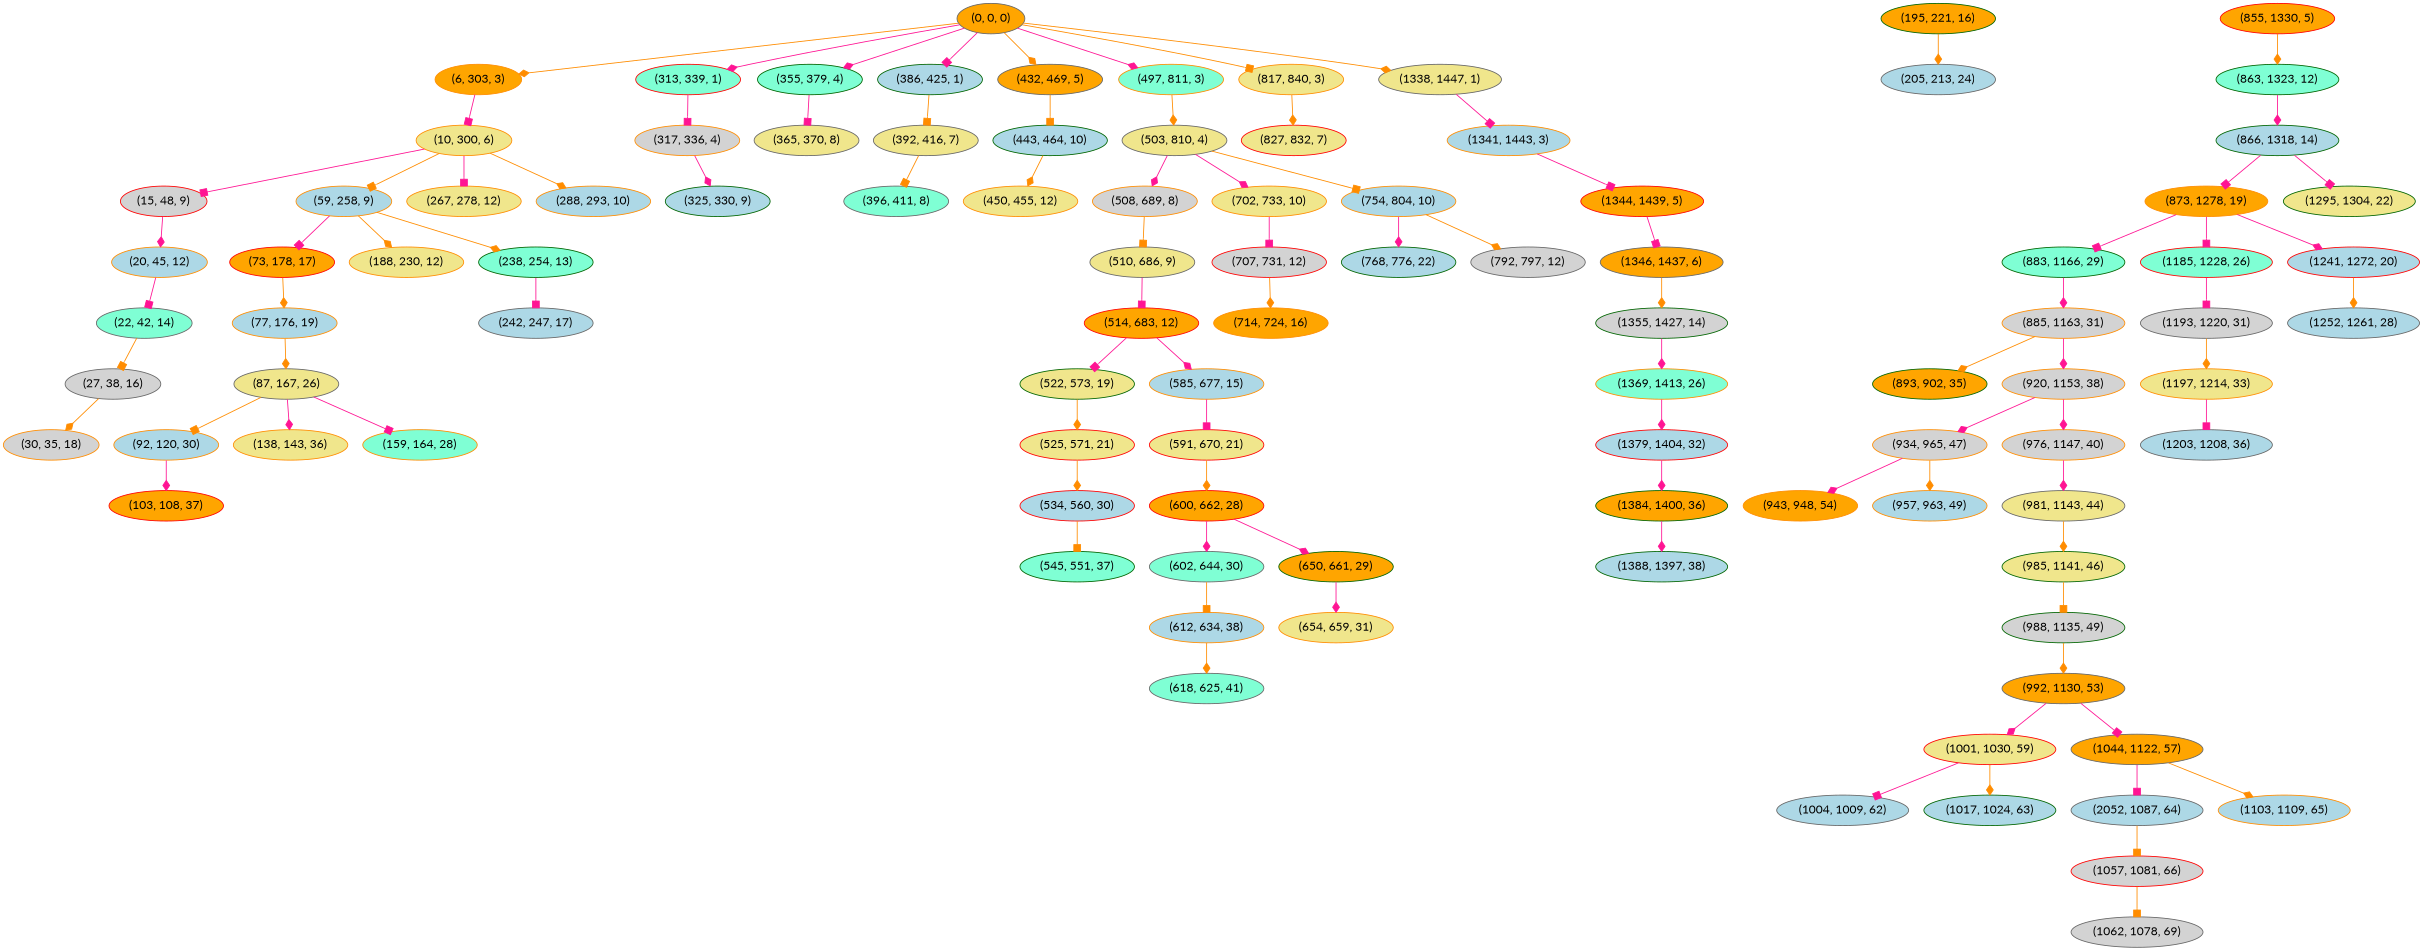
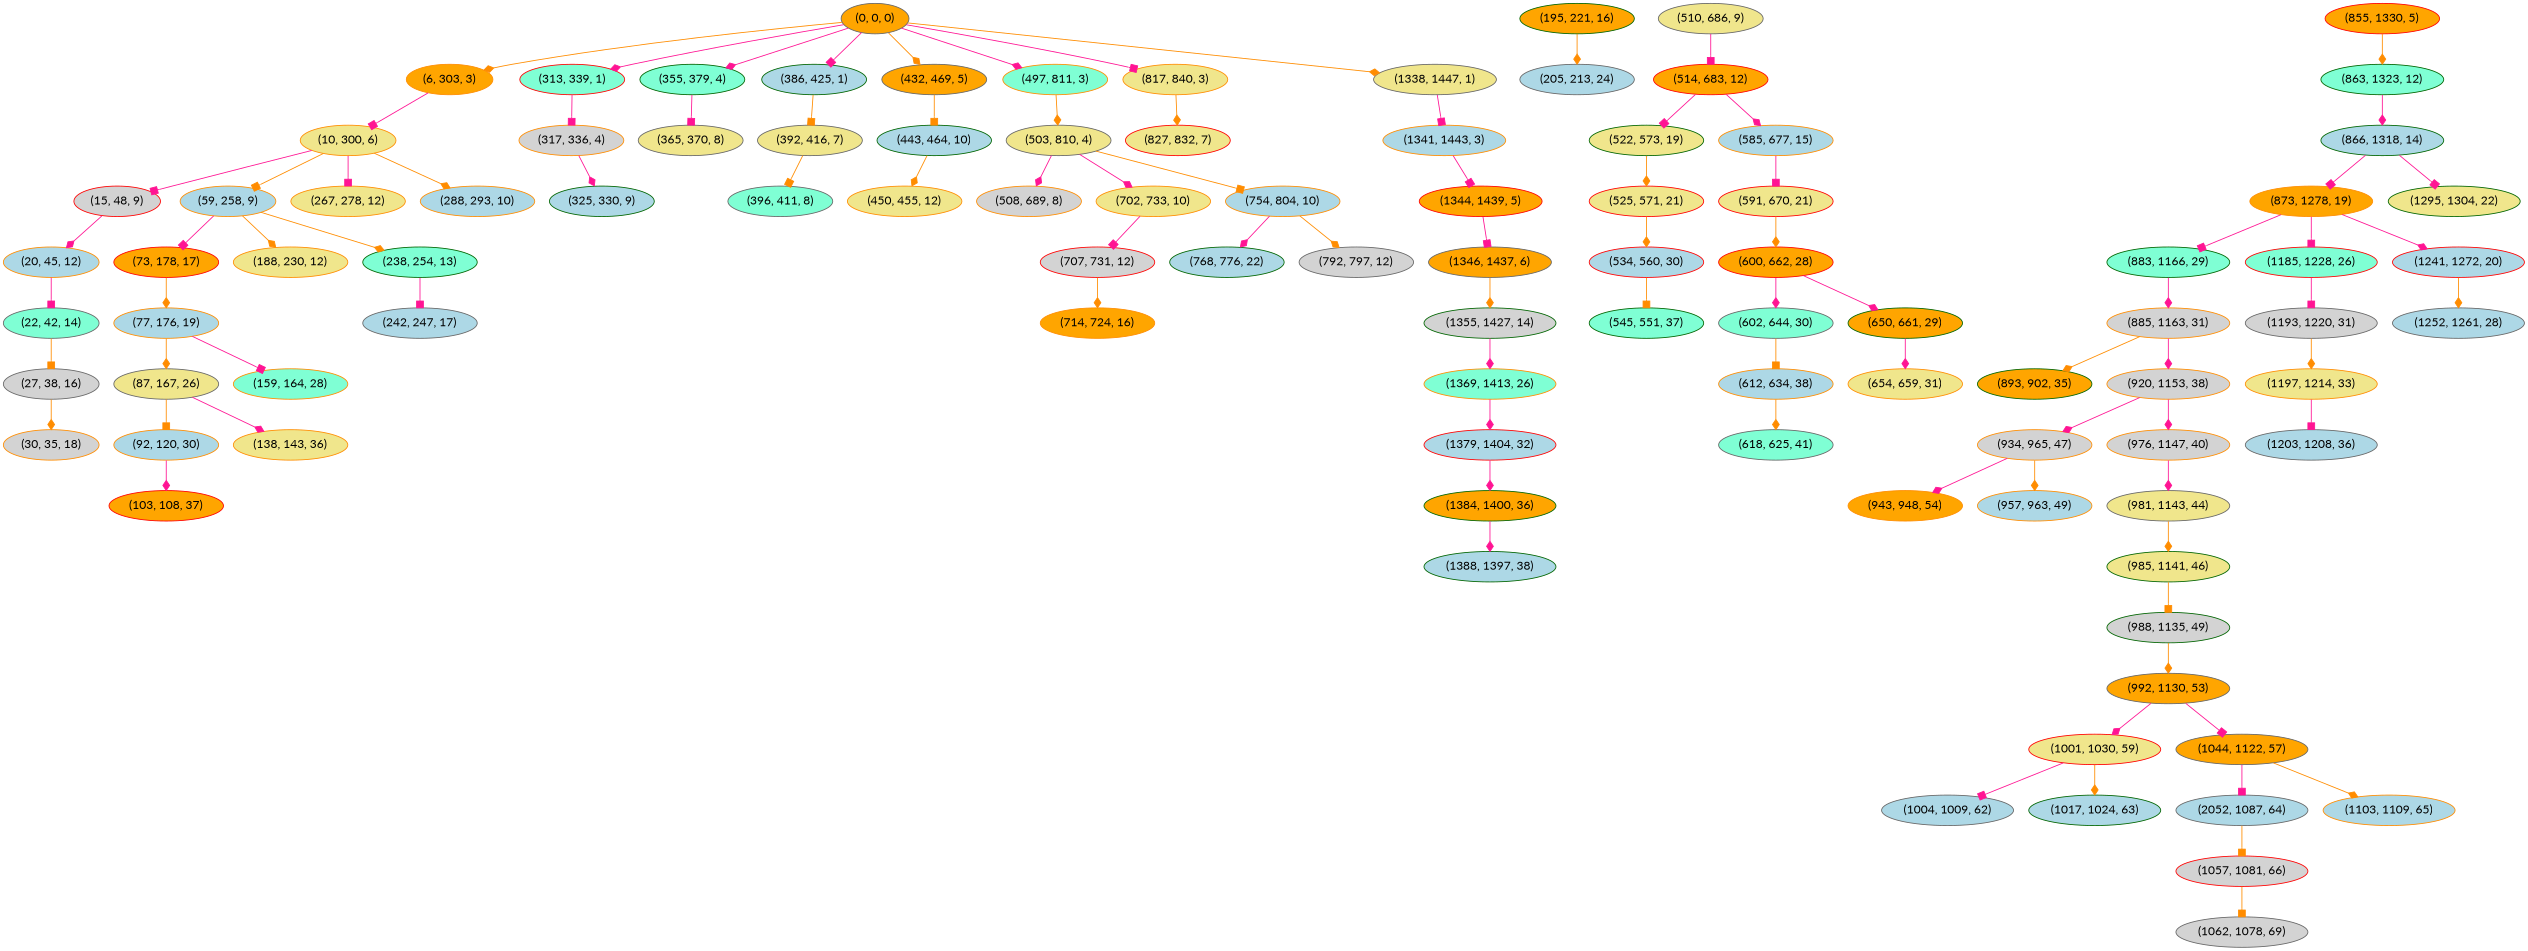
(1133, 45) -> (1018, 45)
(1144, 228) -> none
(349, 413) -> (224, 352)
